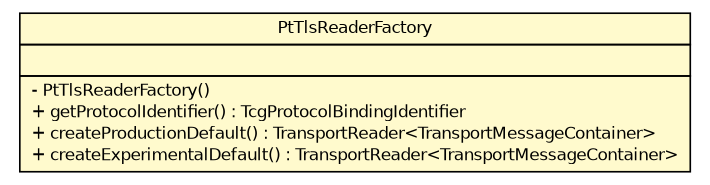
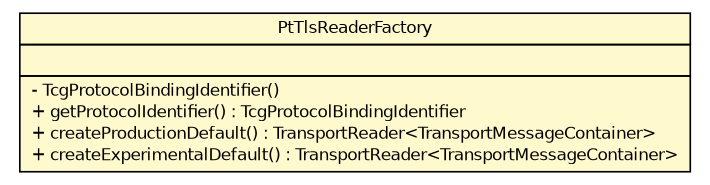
(121, 91) -> (156, 91)
